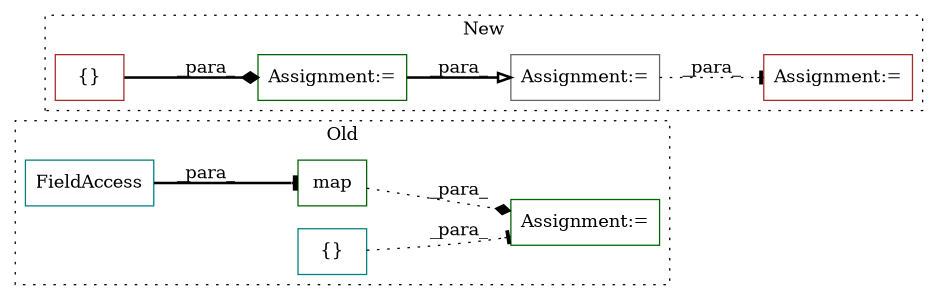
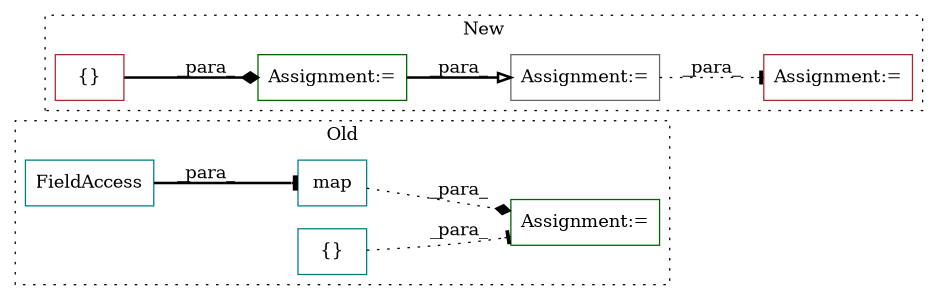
(332, 183) -> (332, 183)
